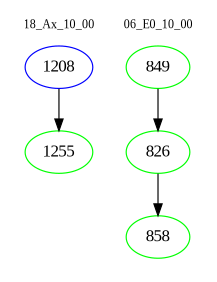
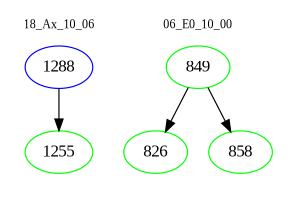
(60, 25) -> (60, 25)
(59, 67) -> (59, 67)
(158, 189) -> (217, 104)
